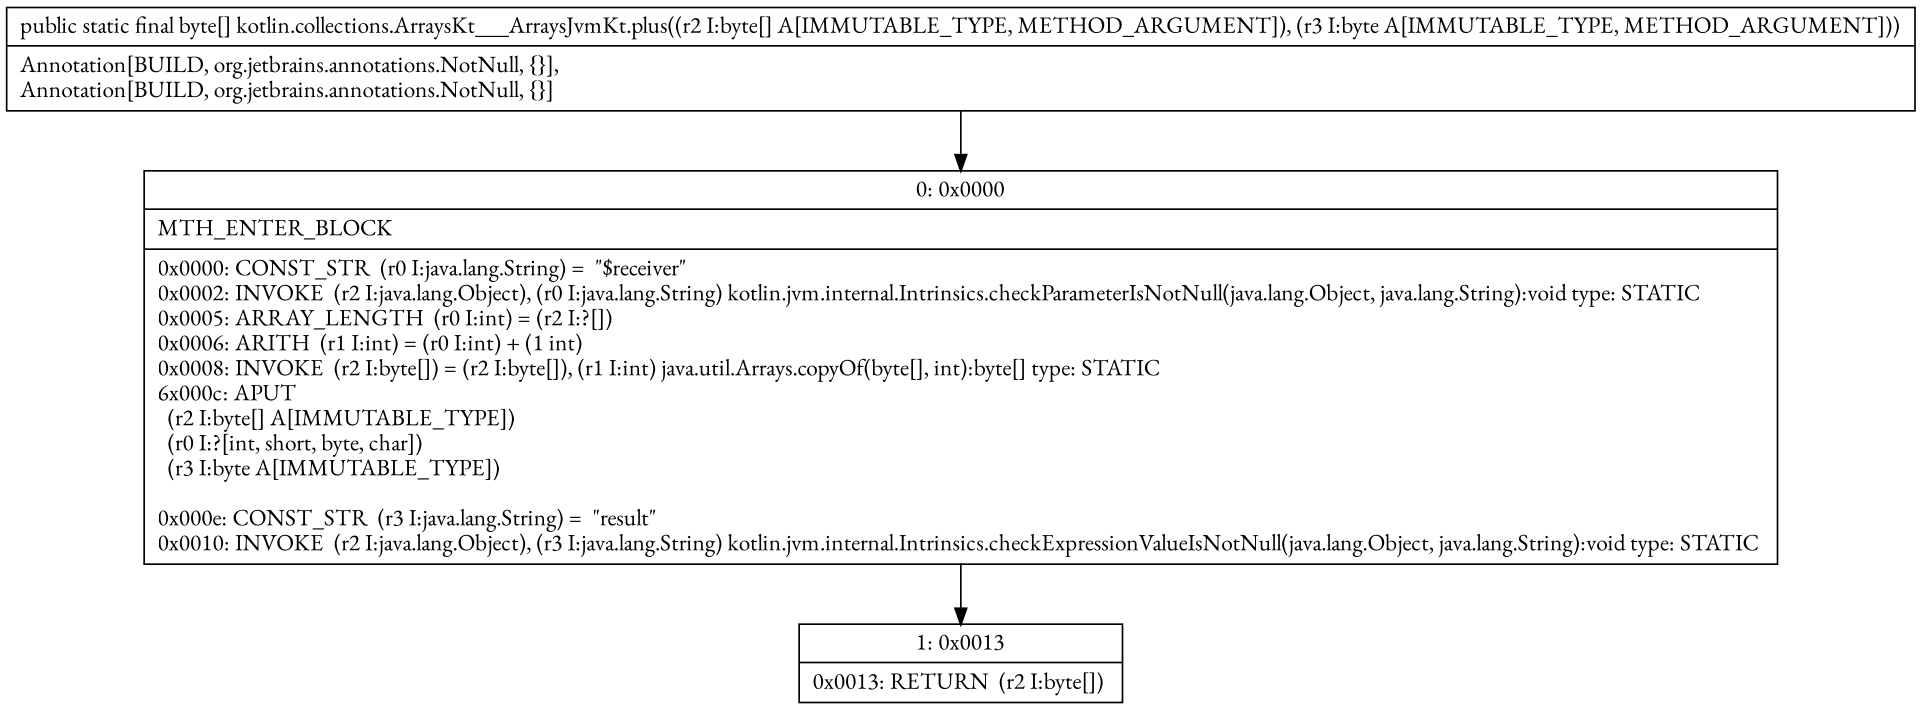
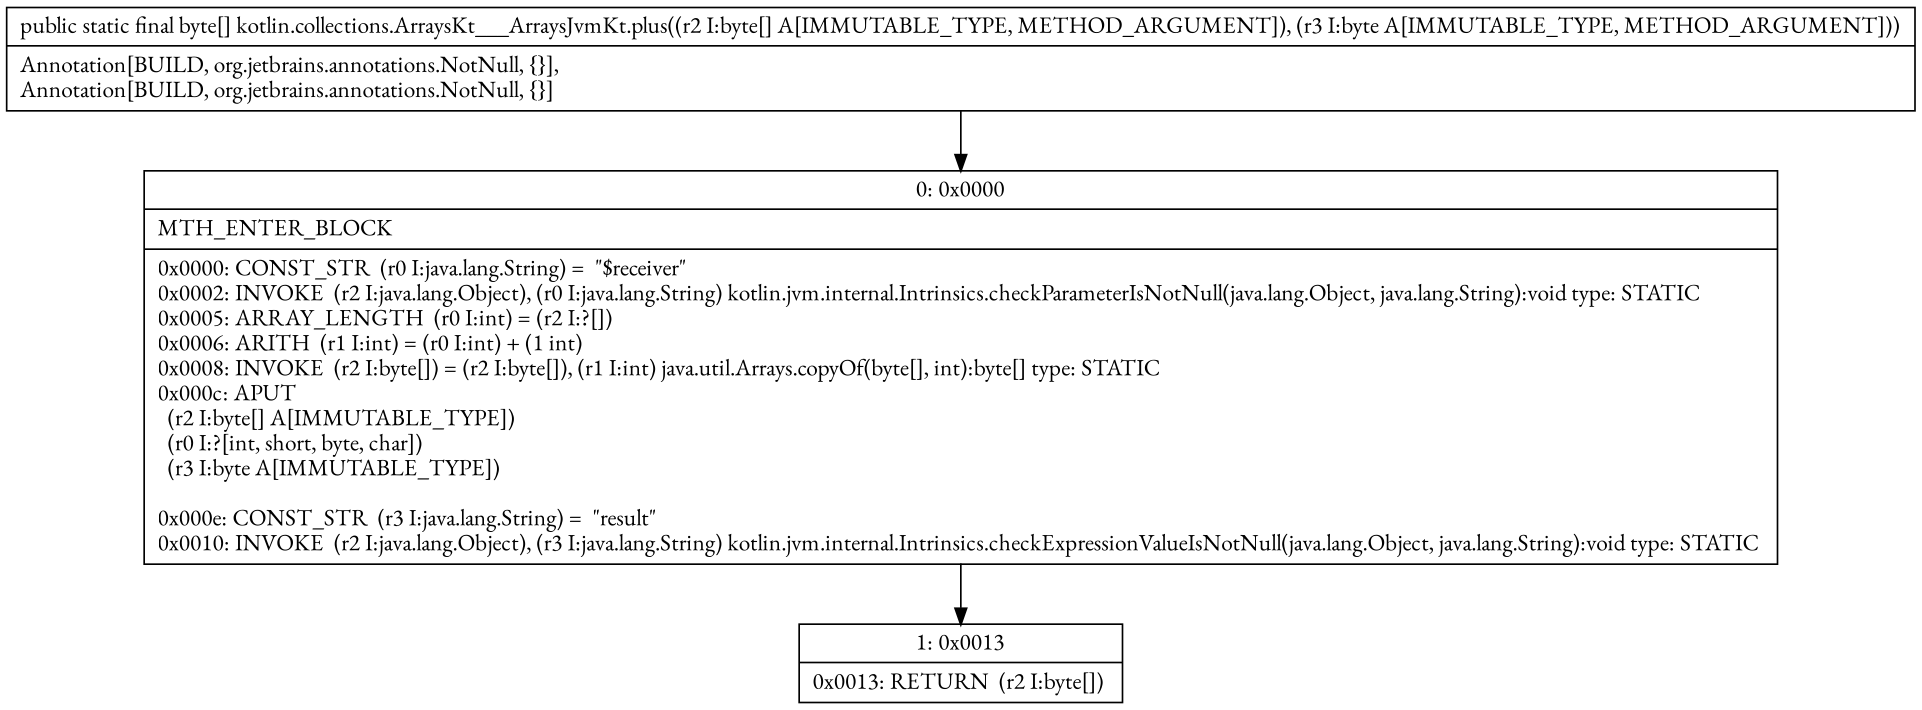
(232, 393) -> (232, 393)
